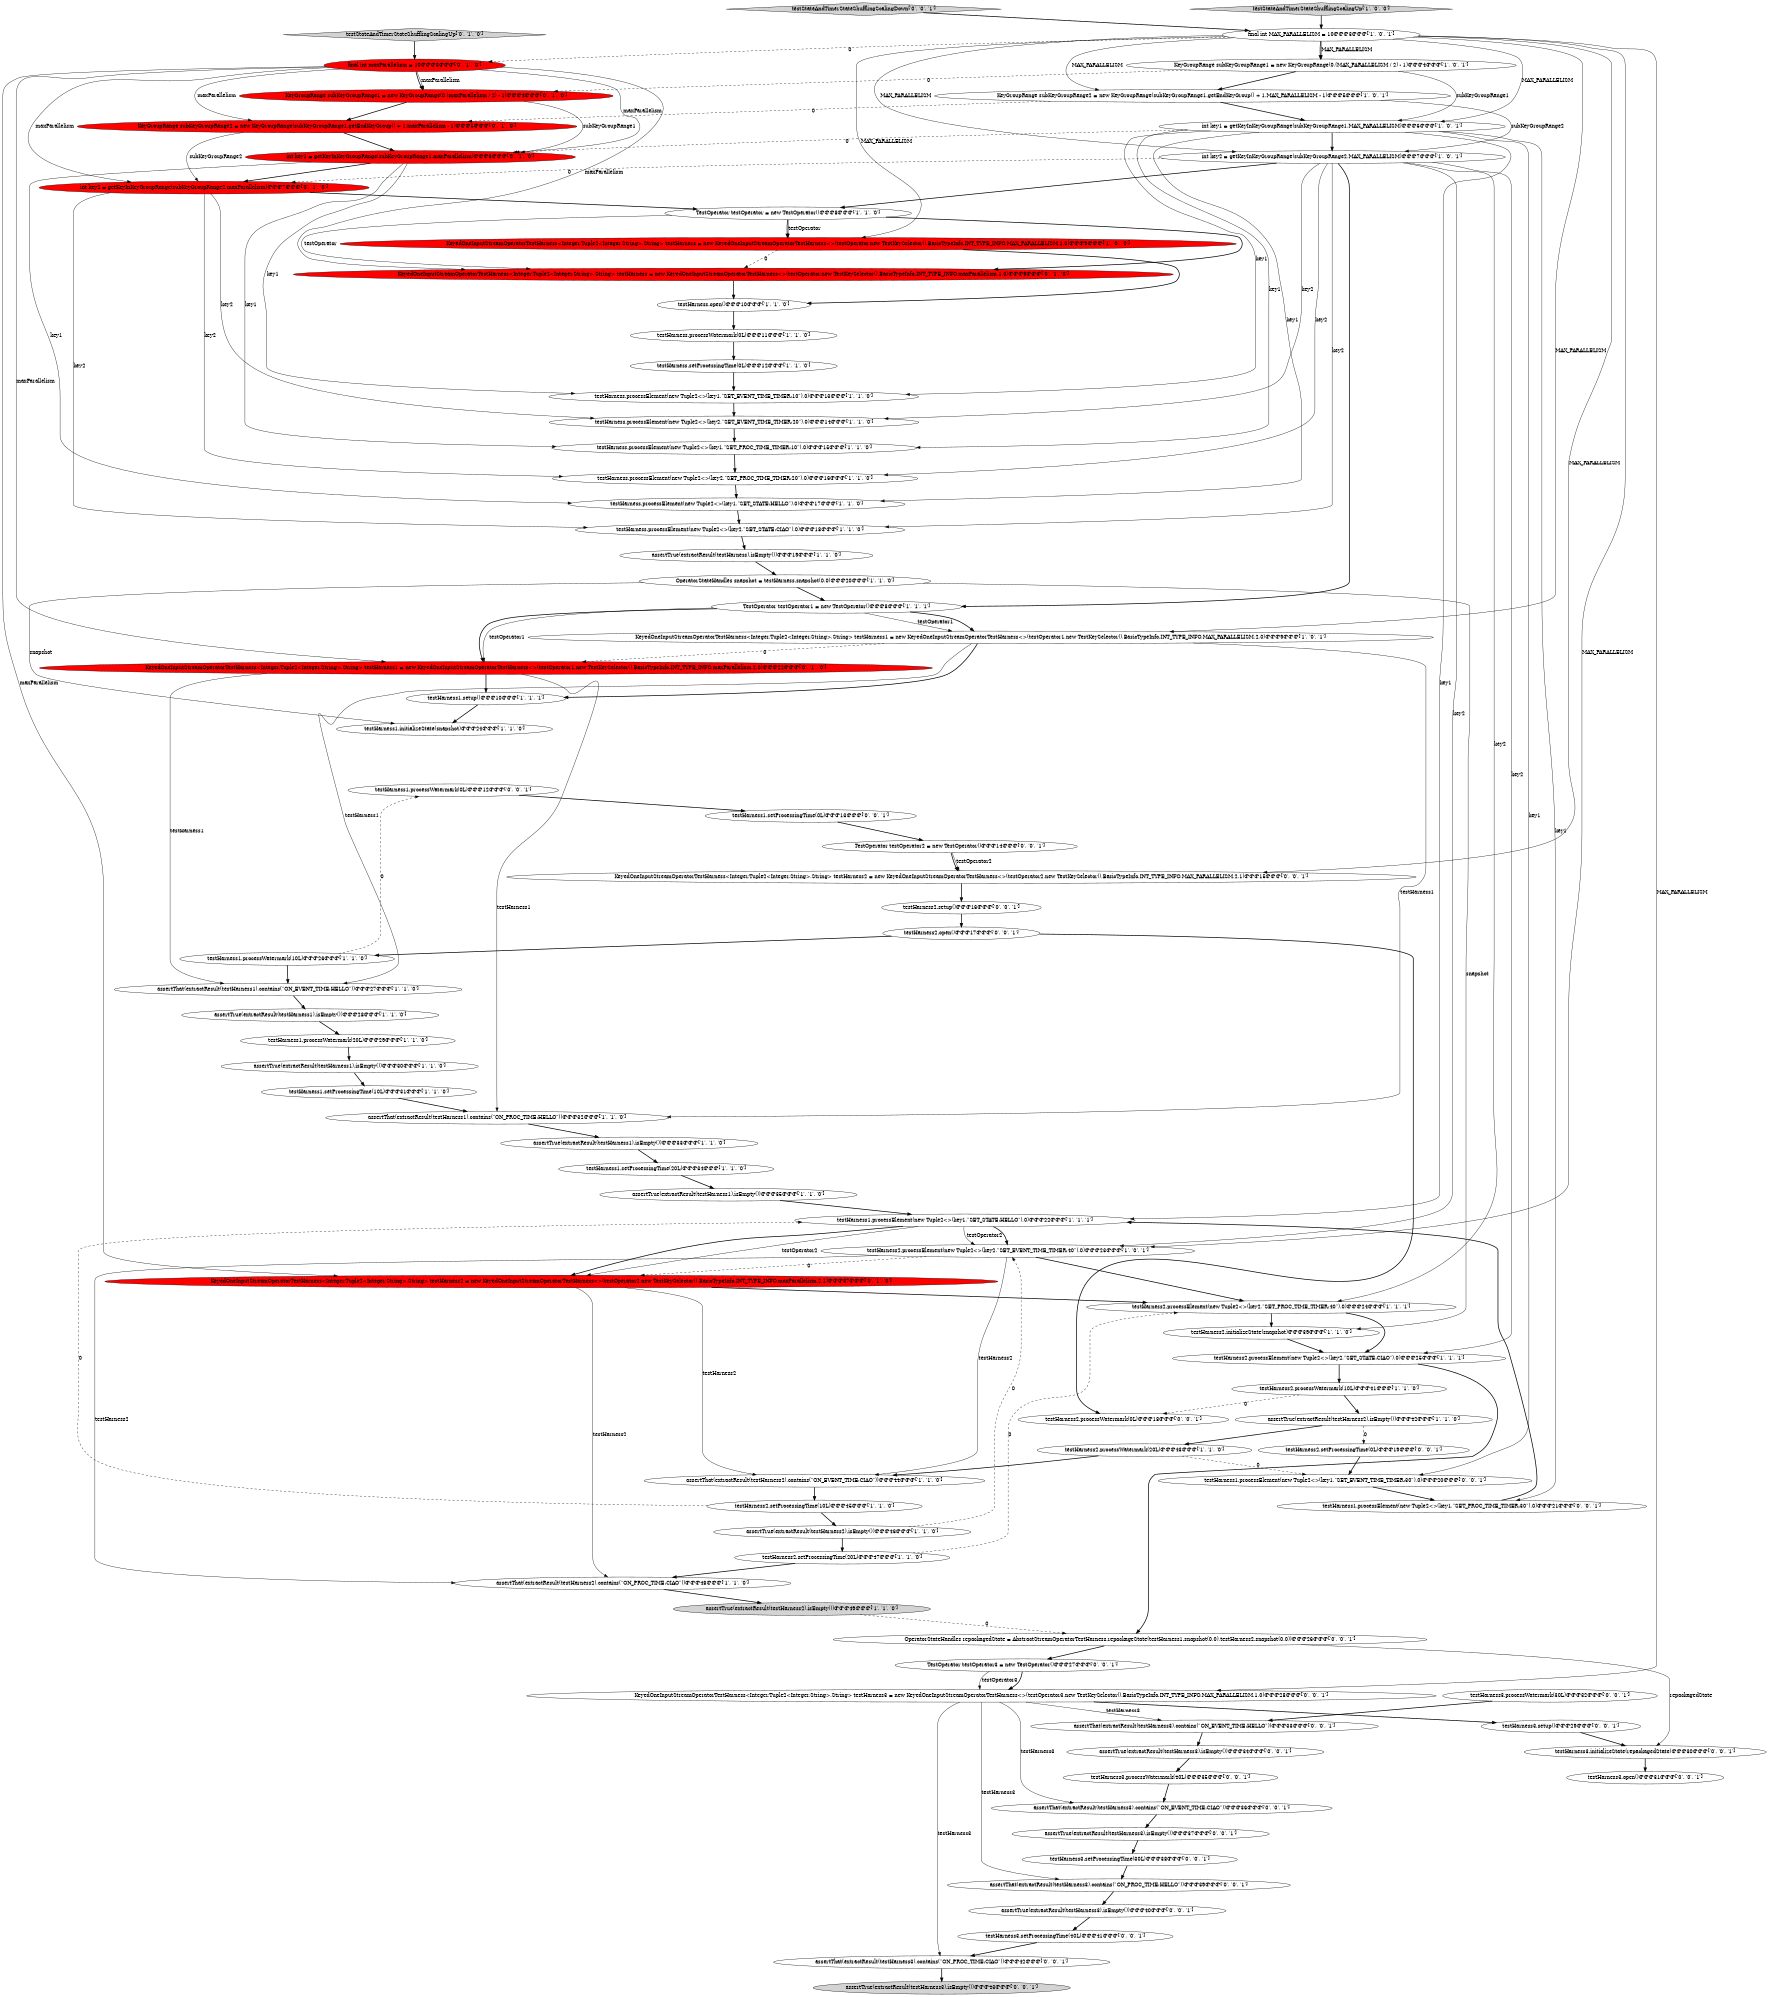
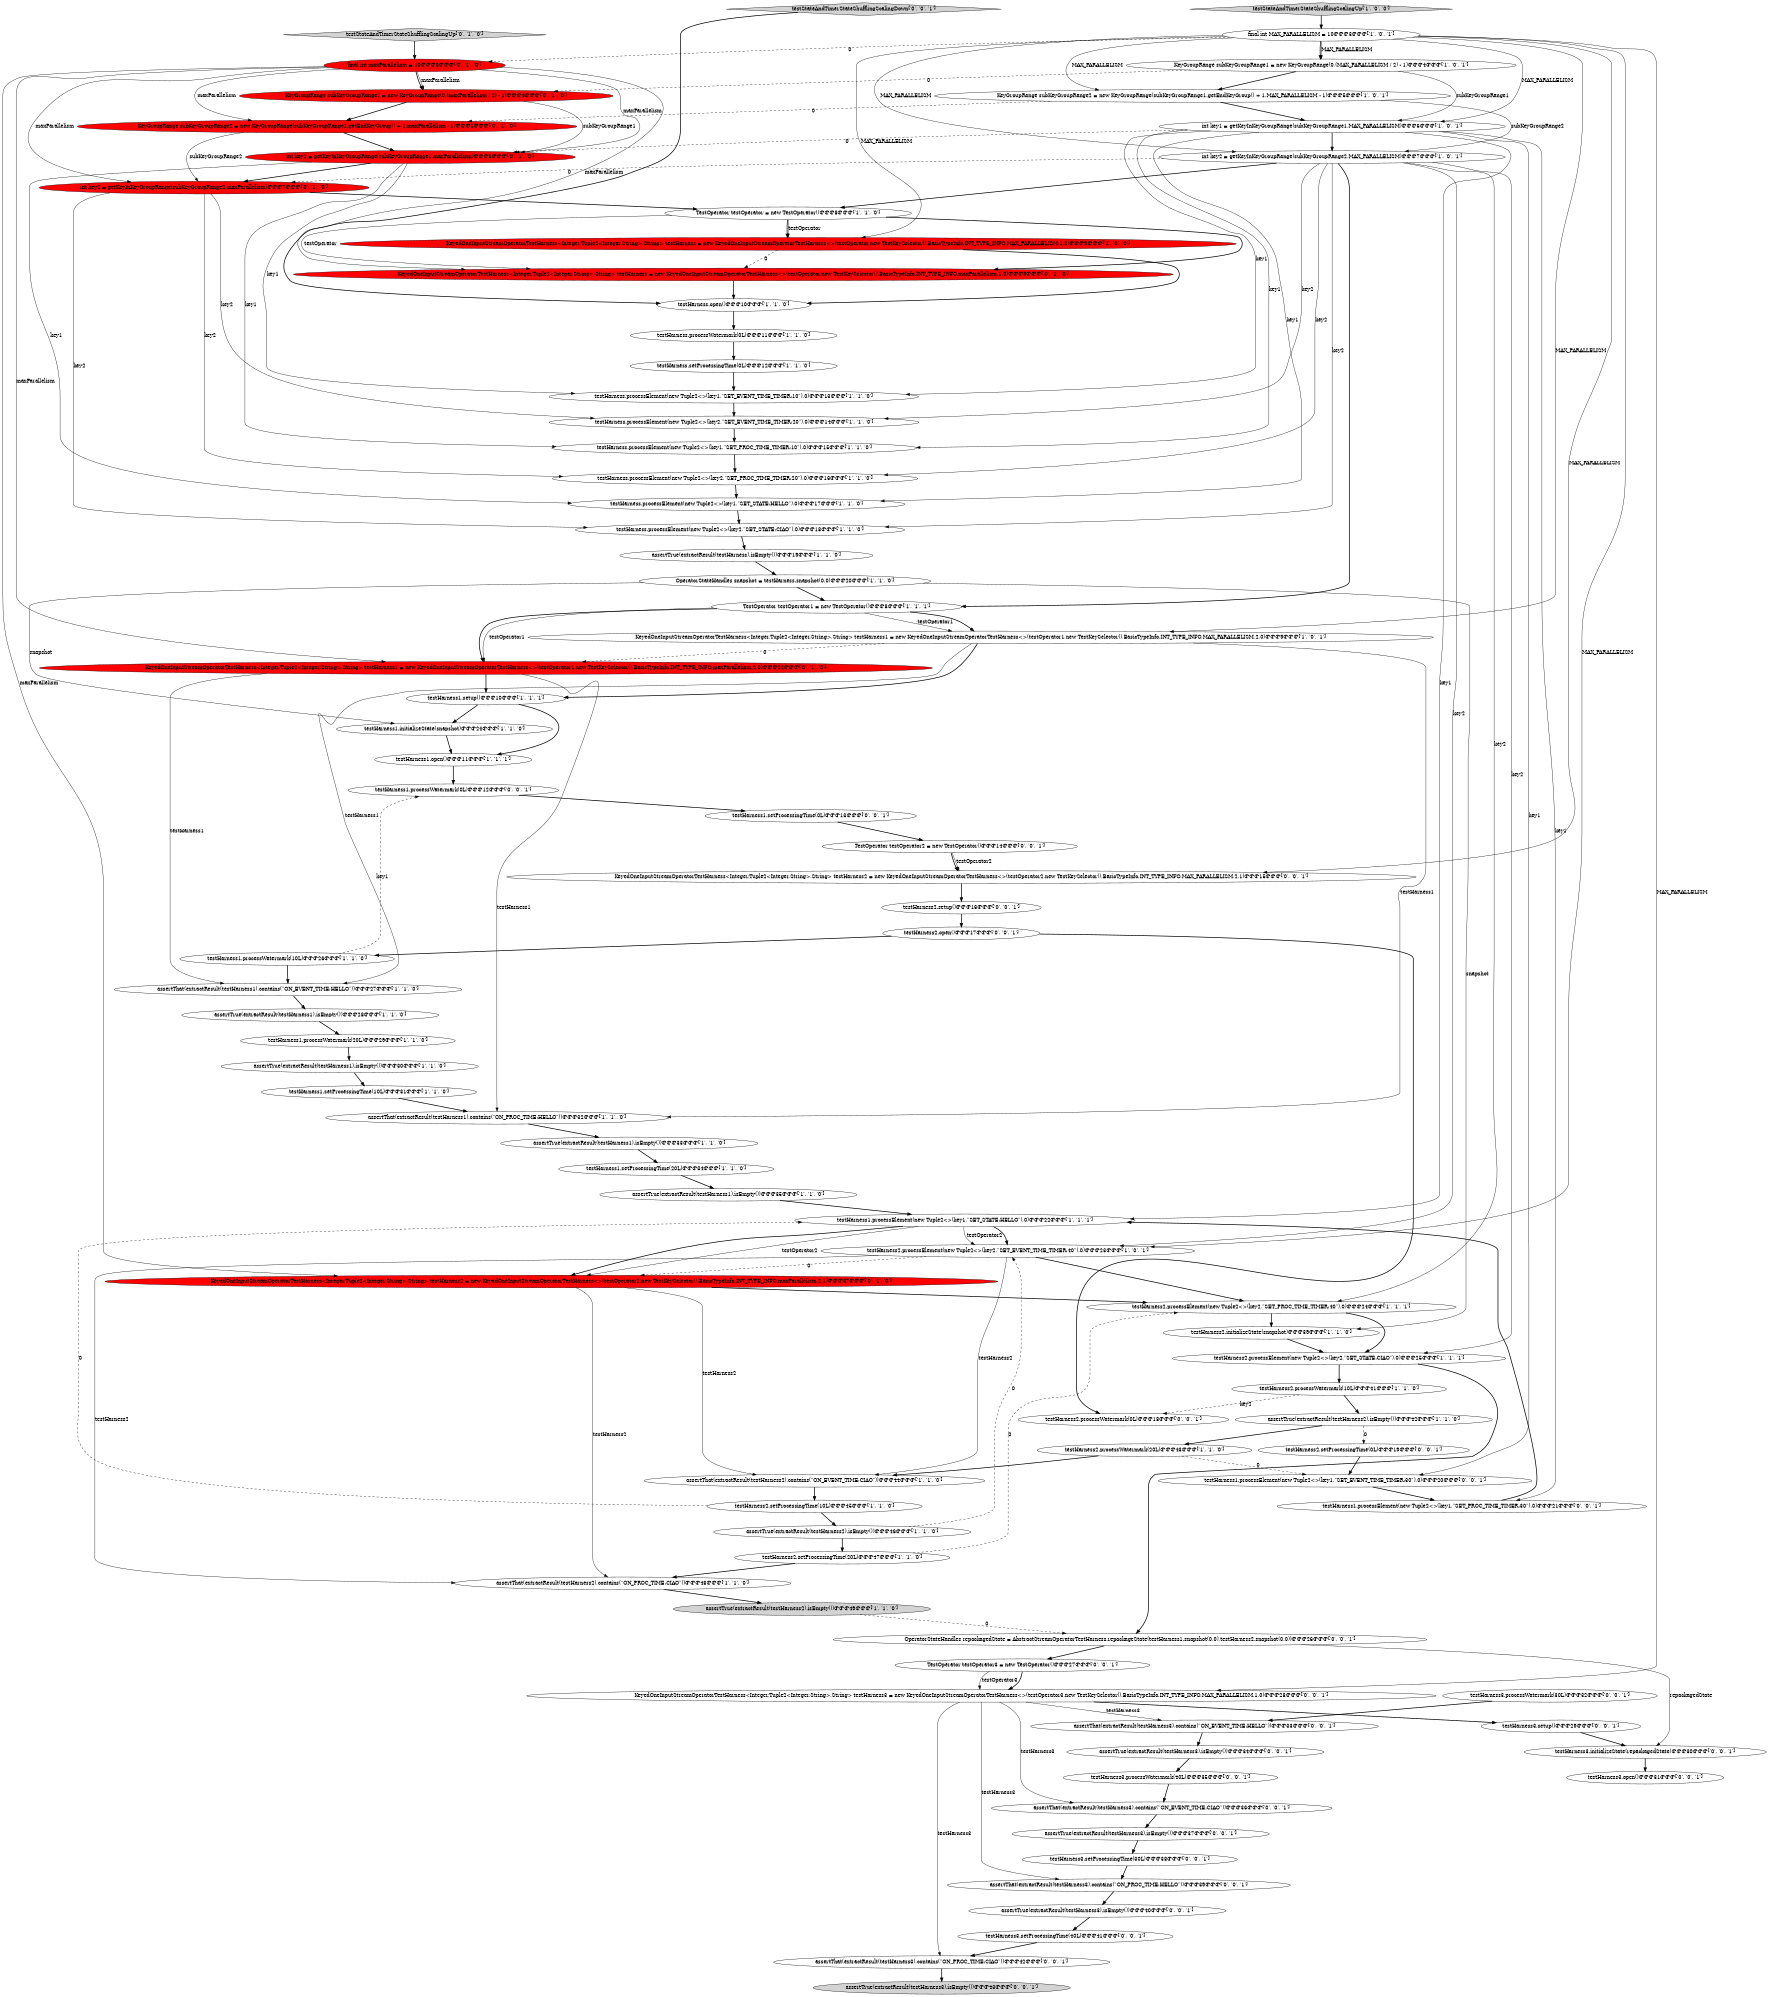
(1084, 22) -> (401, 218)
none -> (453, 760)
(382, 877) -> (382, 877)
(1246, 1404) -> (1246, 1404)
